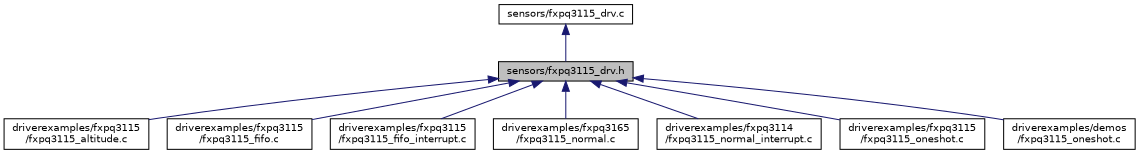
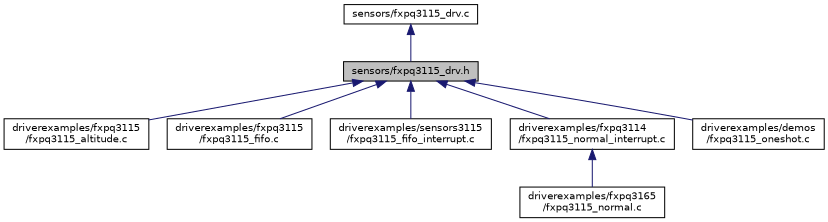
(566, 105) -> (592, 173)
(403, 134) -> (411, 134)
(912, 134) -> none
